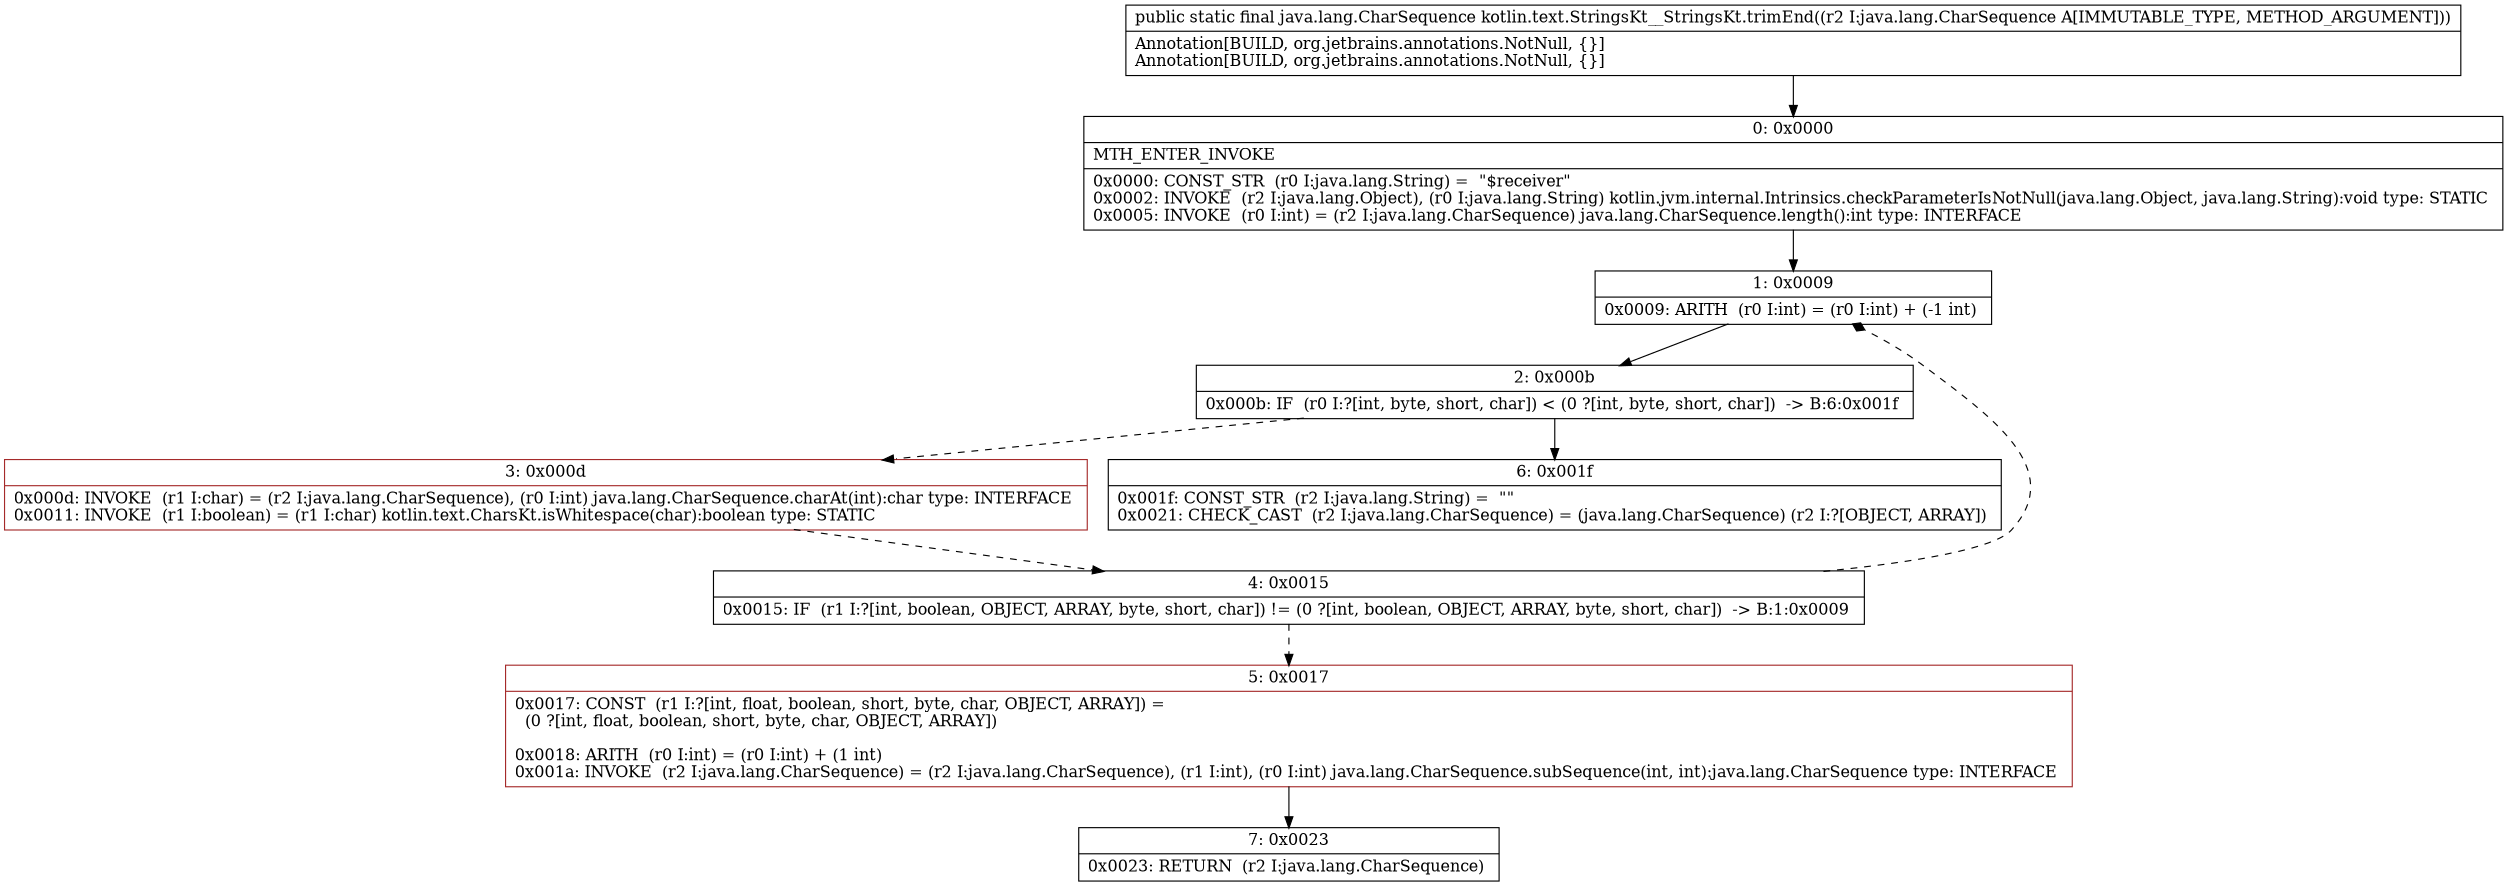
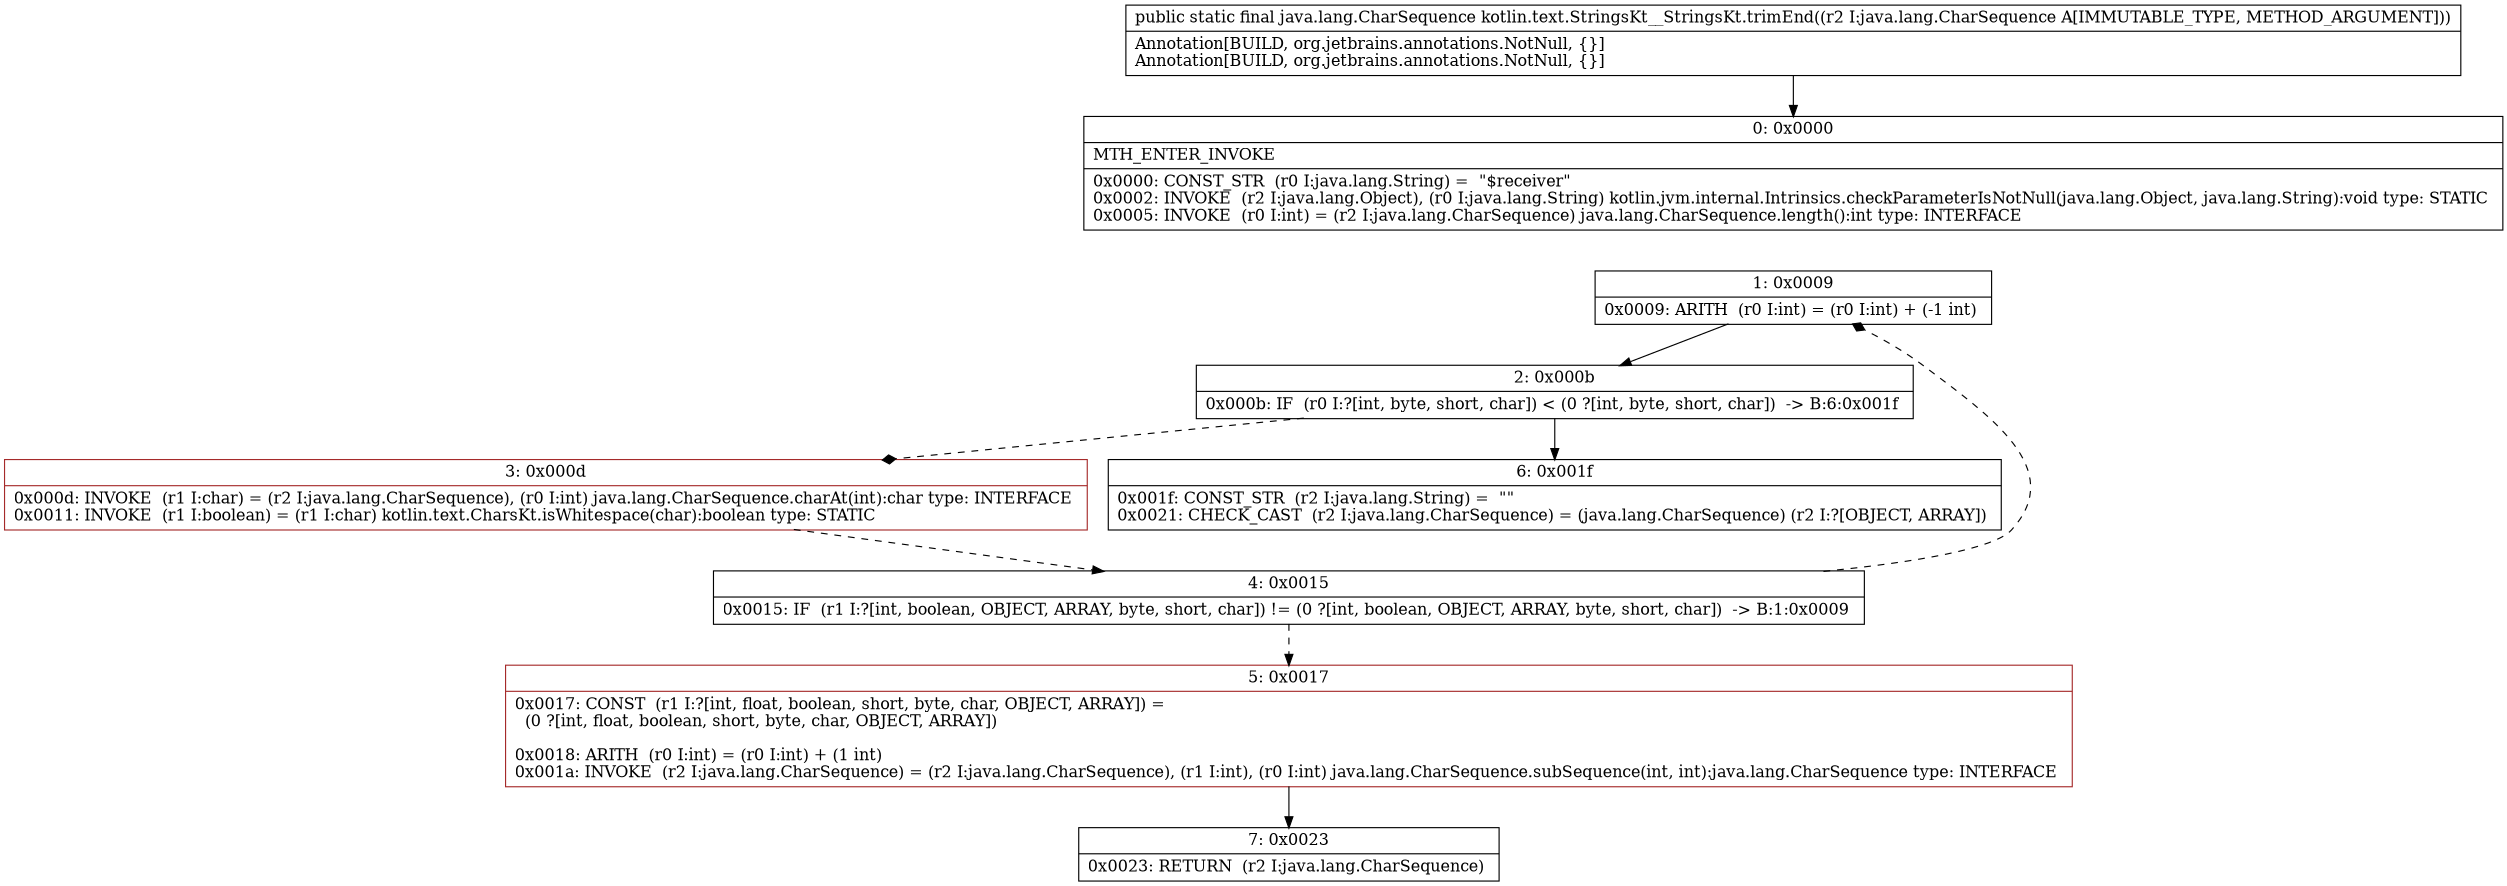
(1793, 245) -> none
(1100, 438) -> (1100, 438)
